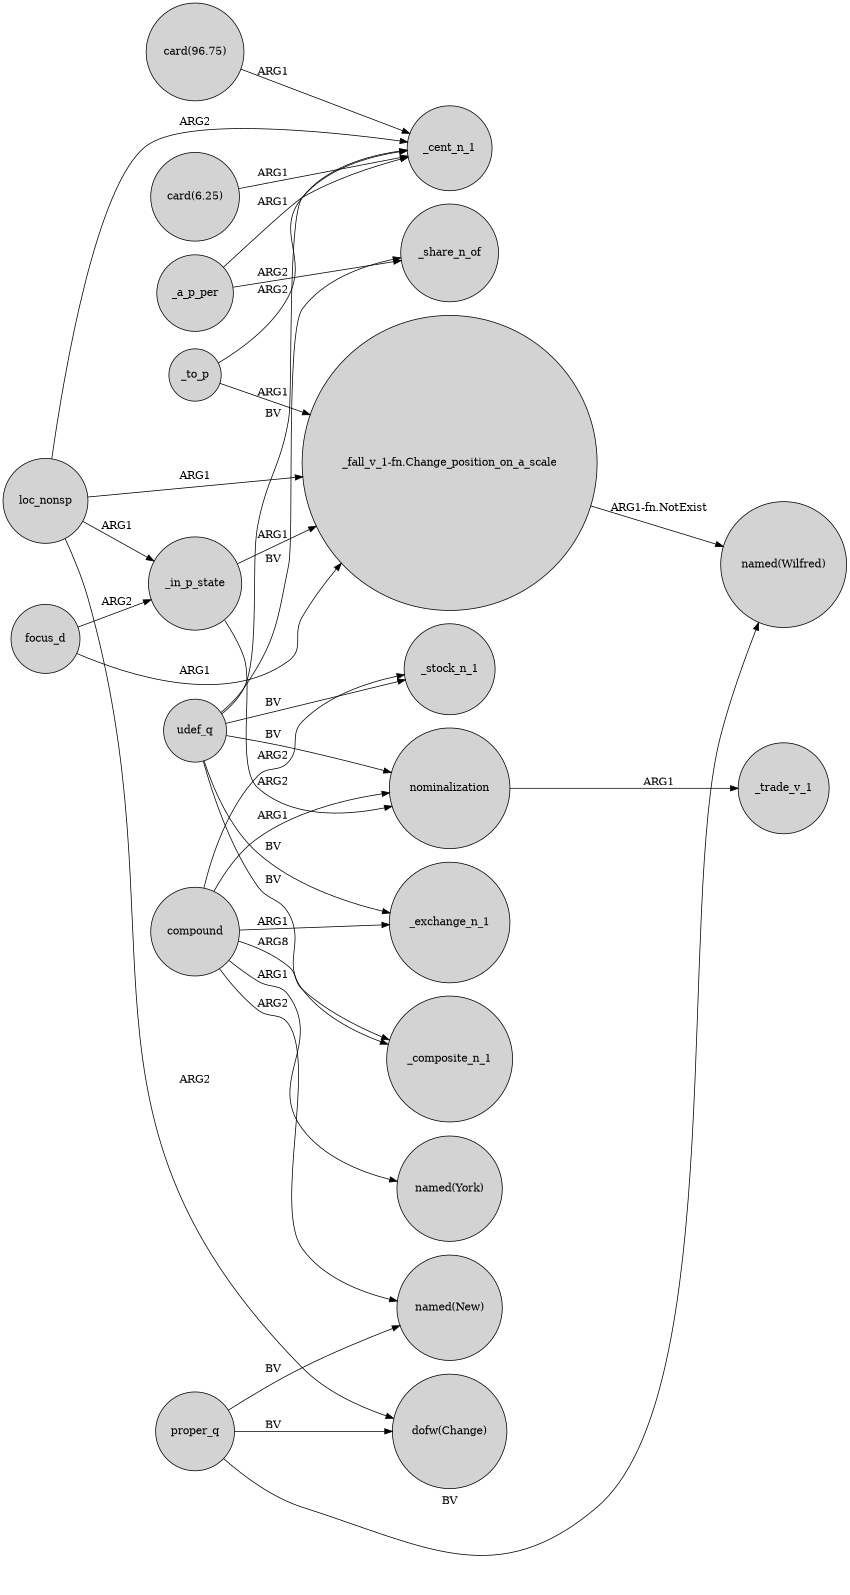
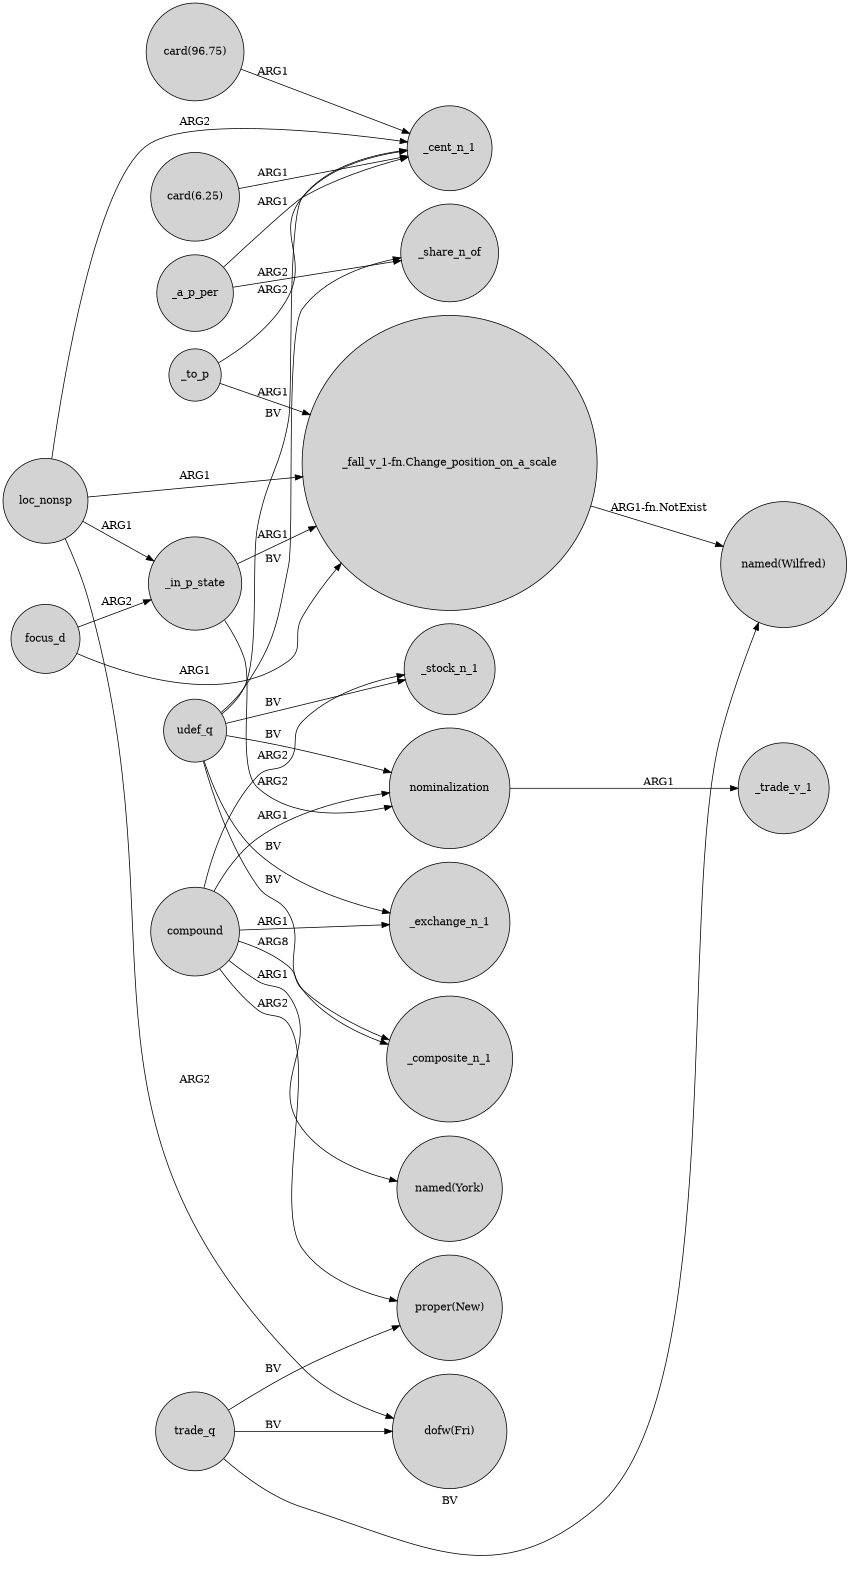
(450, 1308) -> (450, 1308)
(195, 1431) -> (195, 1431)
(450, 1431) -> (450, 1431)
